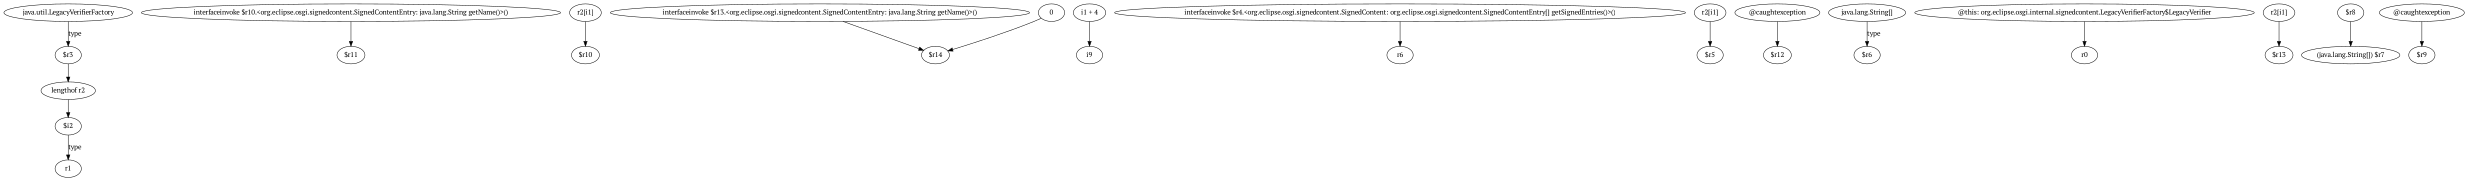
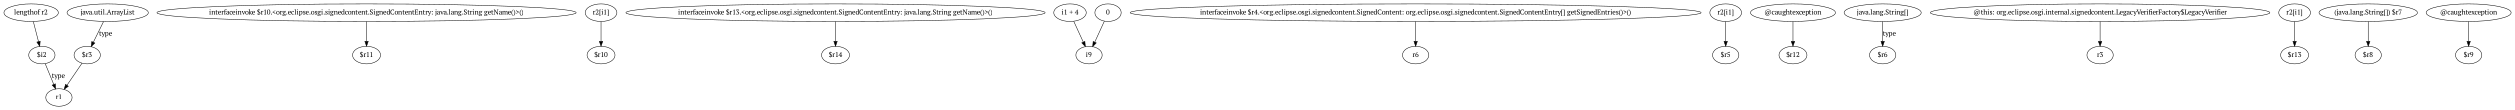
(68, 13) -> (108, 13)
(2351, 31) -> (2368, 31)
(997, 35) -> (1100, 32)
(2085, 55) -> (2100, 55)
(68, 70) -> (75, 74)
